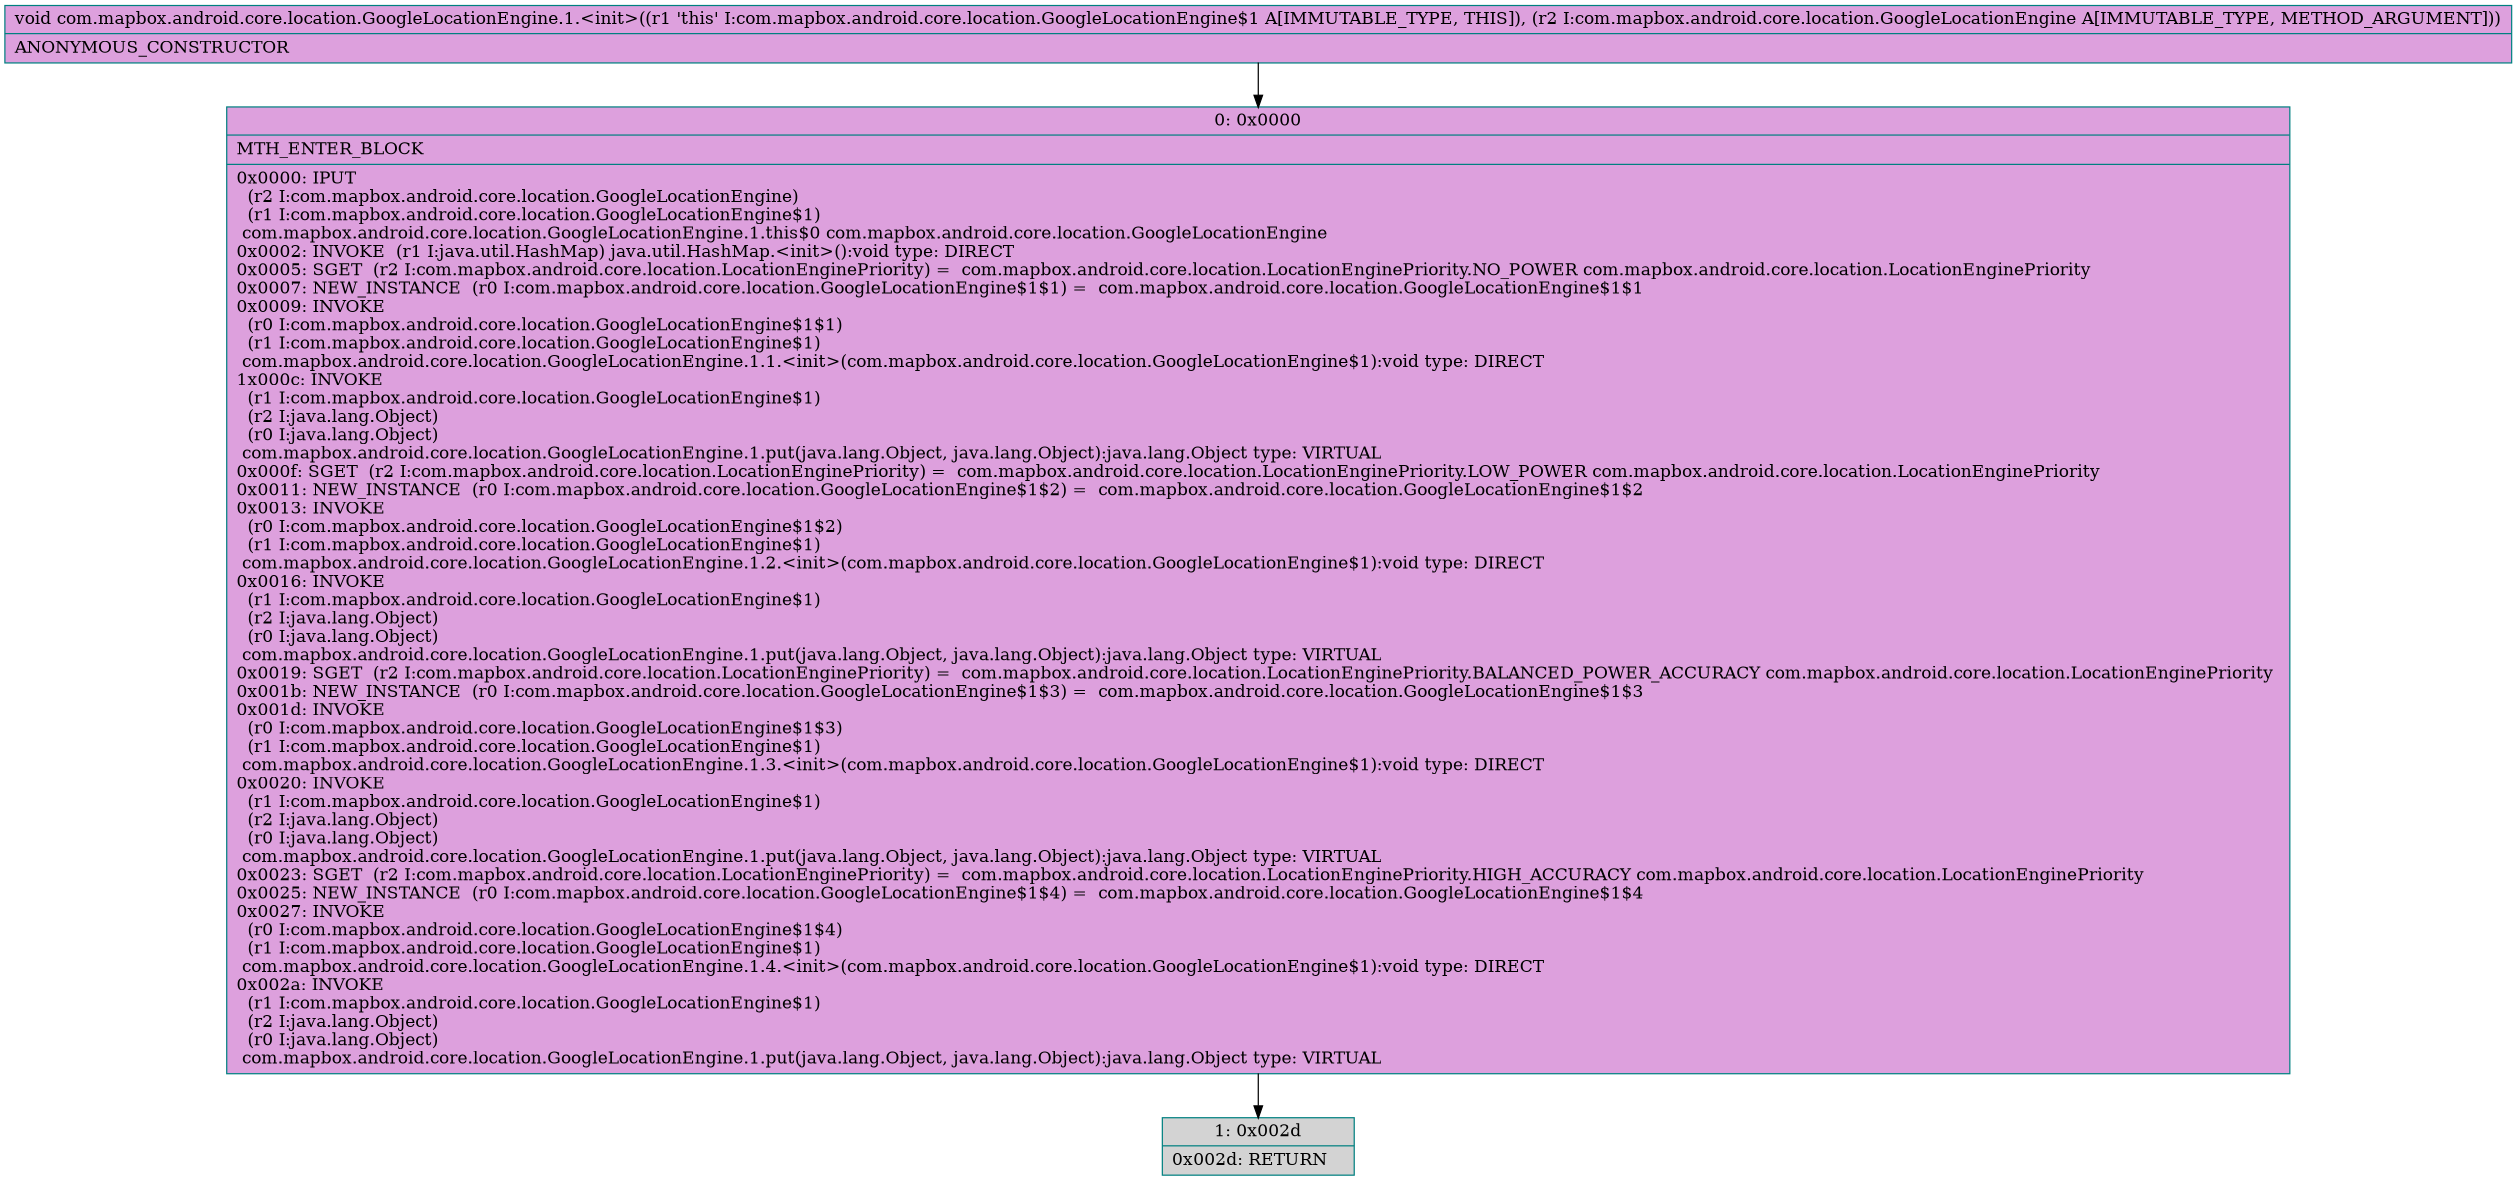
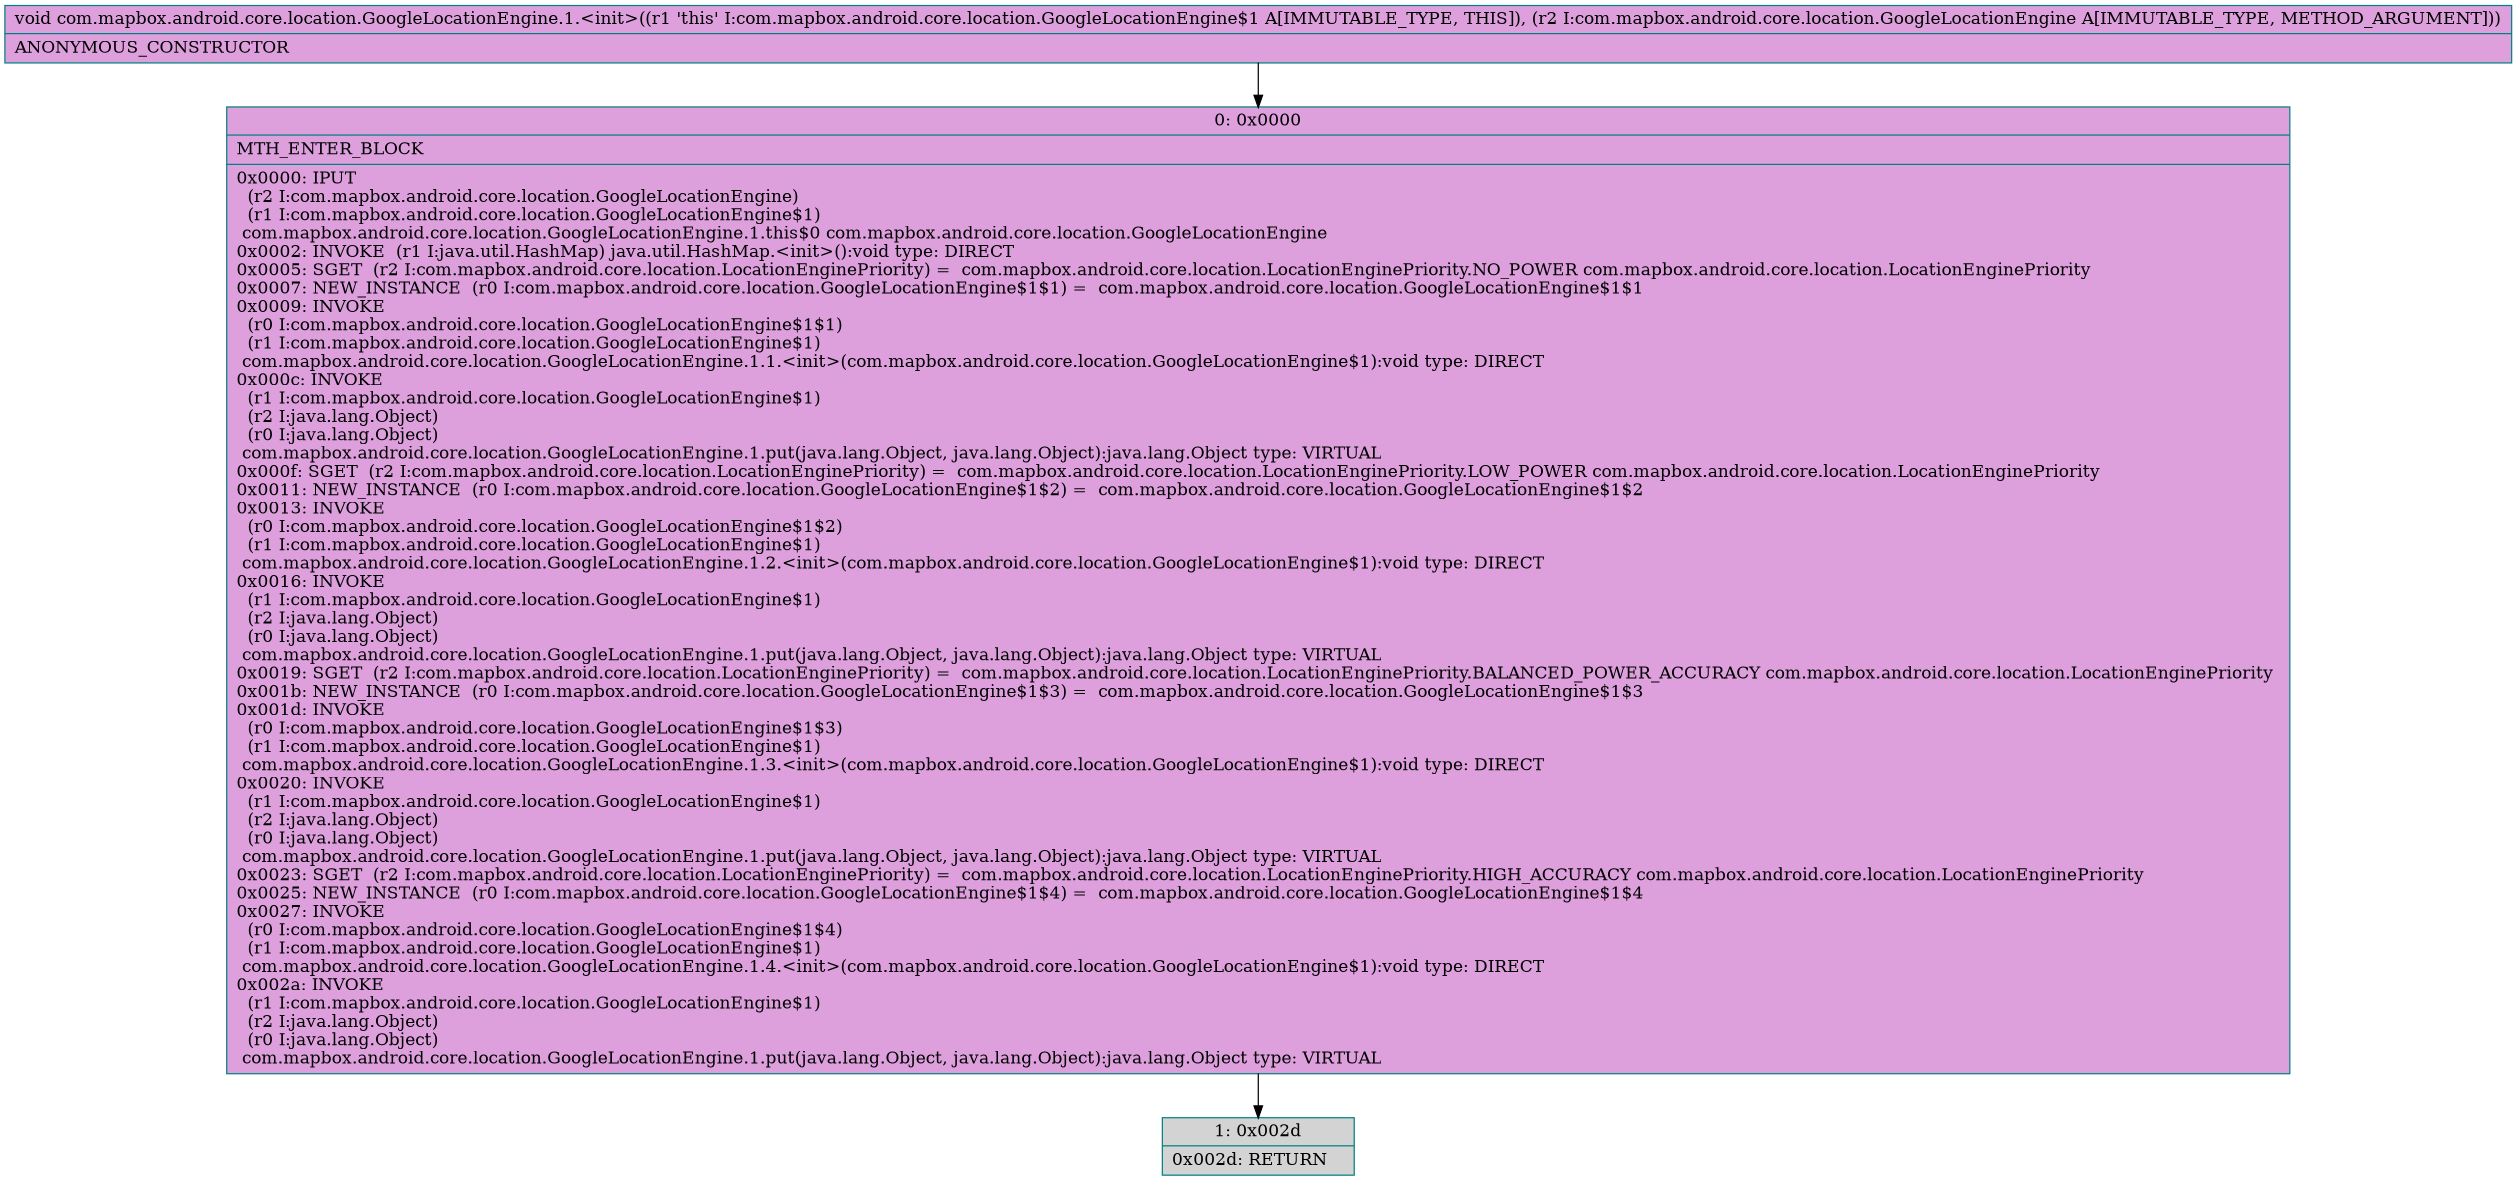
(316, 380) -> (316, 380)
